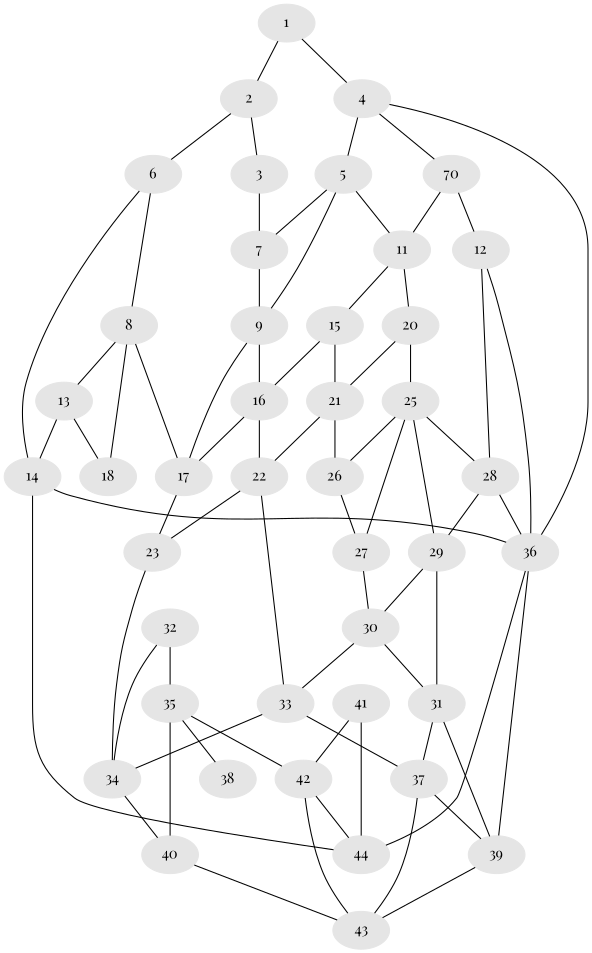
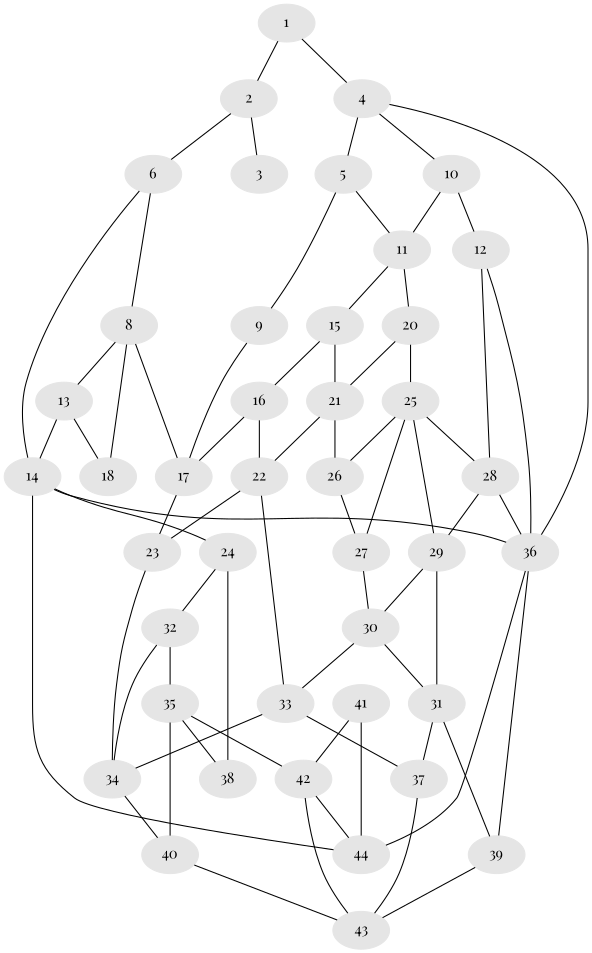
(451, 174) -> (451, 174)
(259, 250) -> none
(259, 363) -> none
none -> (228, 552)
(458, 817) -> none
